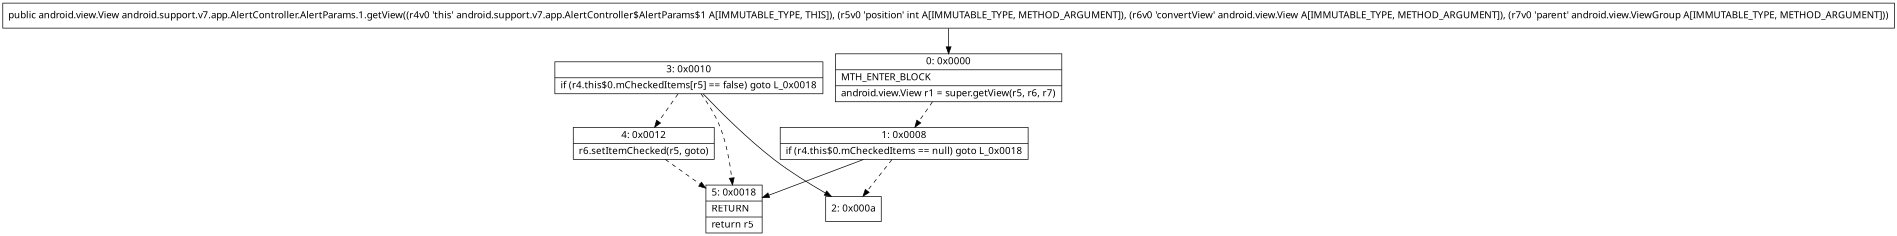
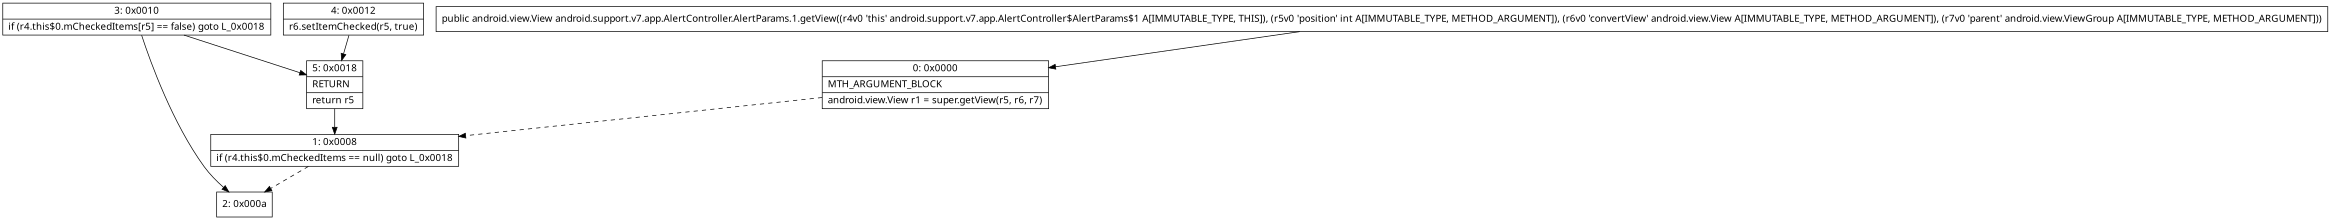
(886, 77) -> (885, 84)
(668, 108) -> none
(722, 134) -> (242, 54)
(644, 151) -> (353, 27)
(683, 172) -> (346, 45)
(816, 177) -> (335, 118)
